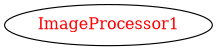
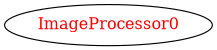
(108, 25) -> (108, 25)
